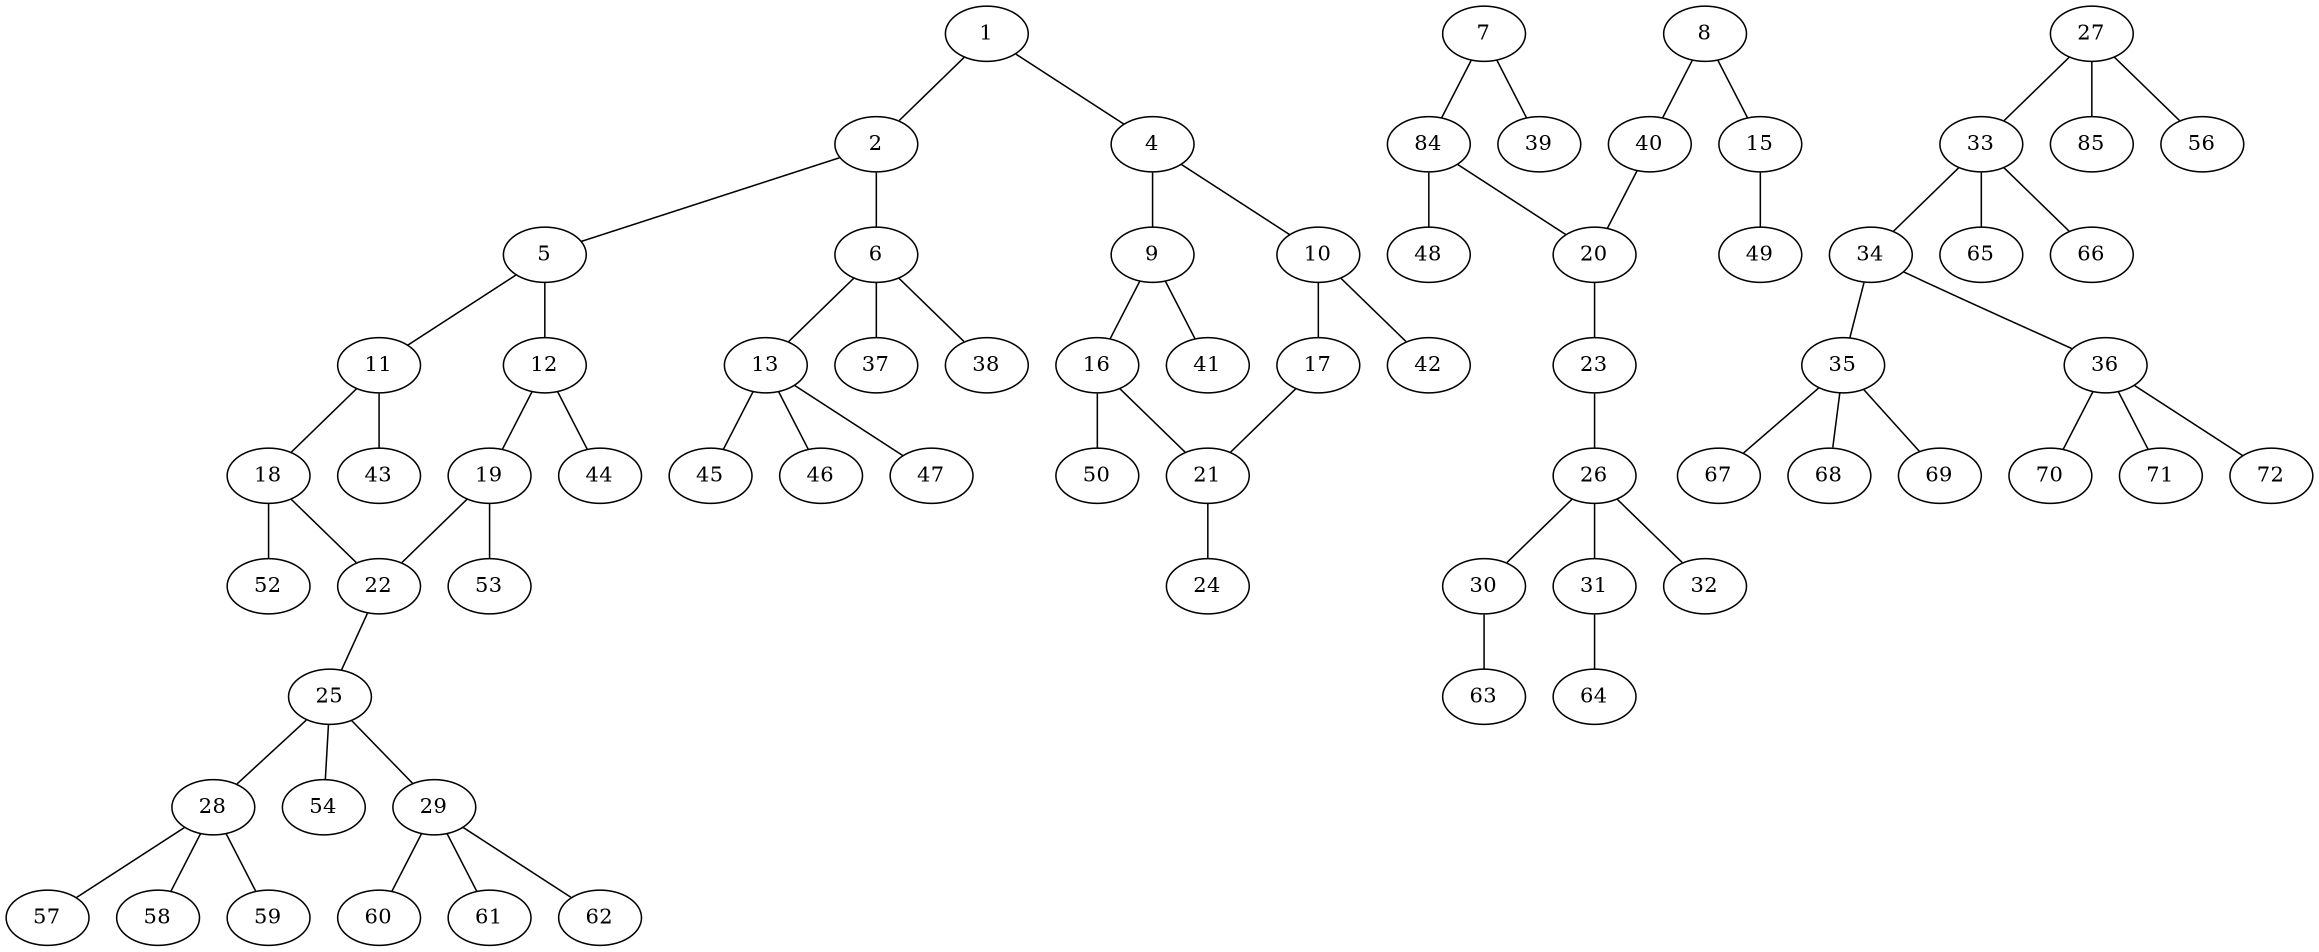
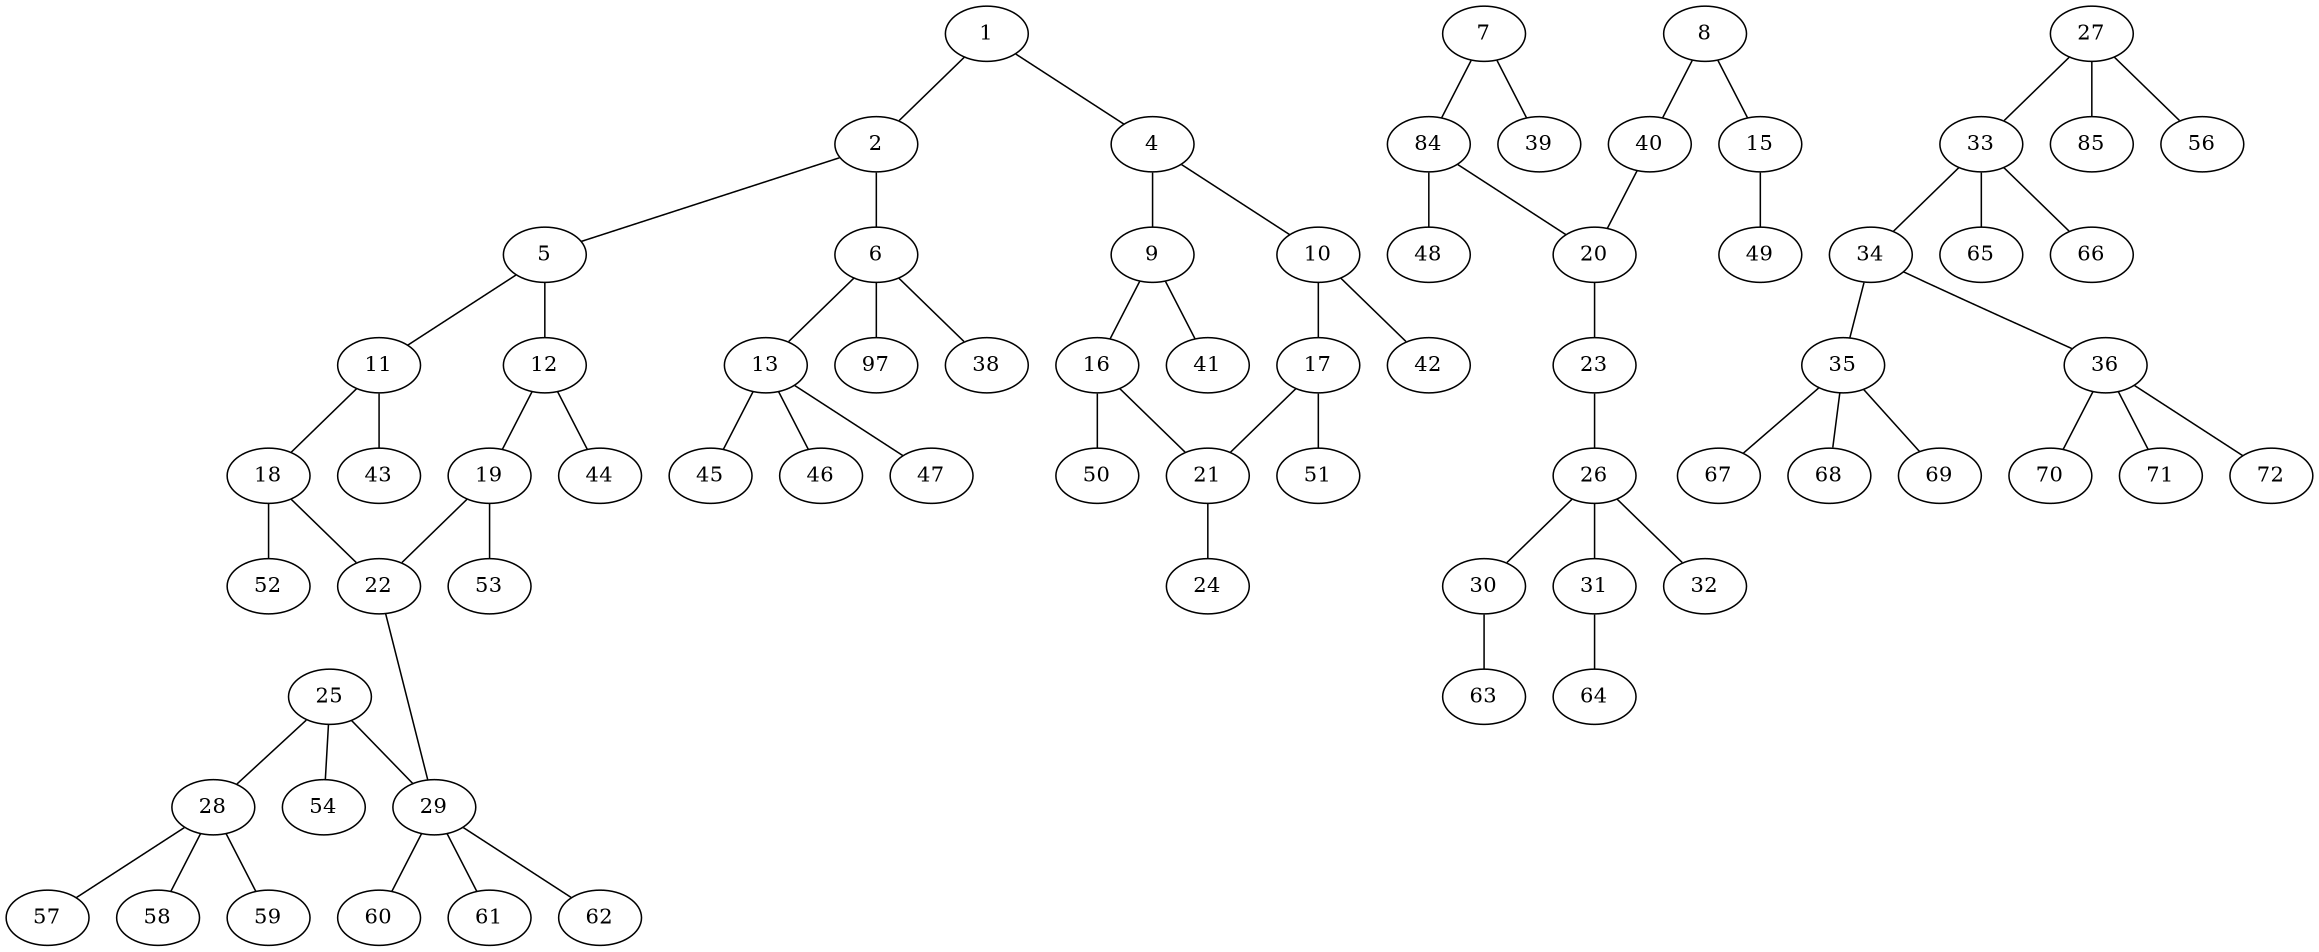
(876, 365) -> (876, 365)
none -> (1318, 476)
(354, 642) -> (407, 697)
